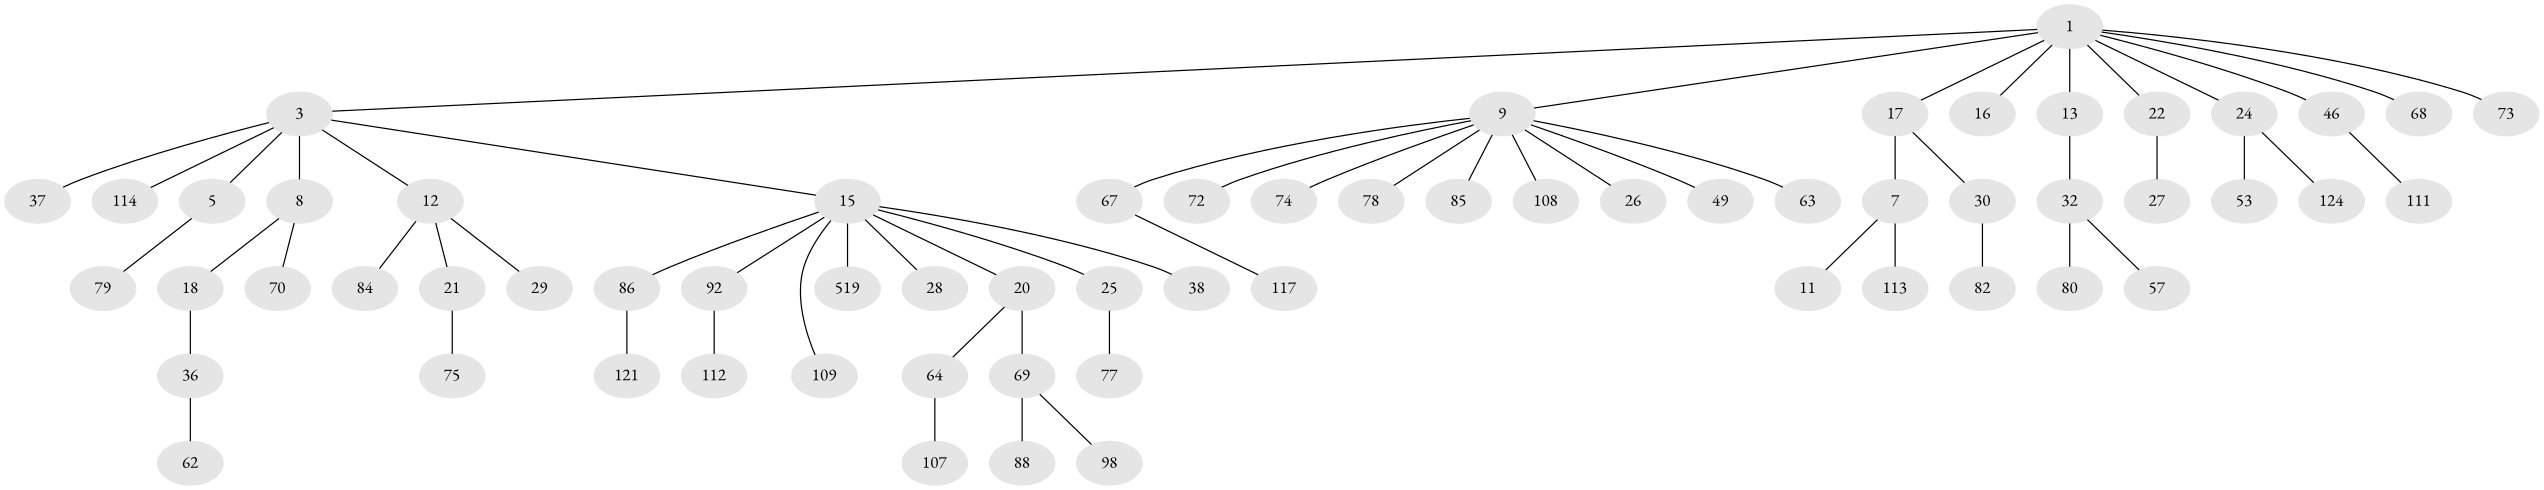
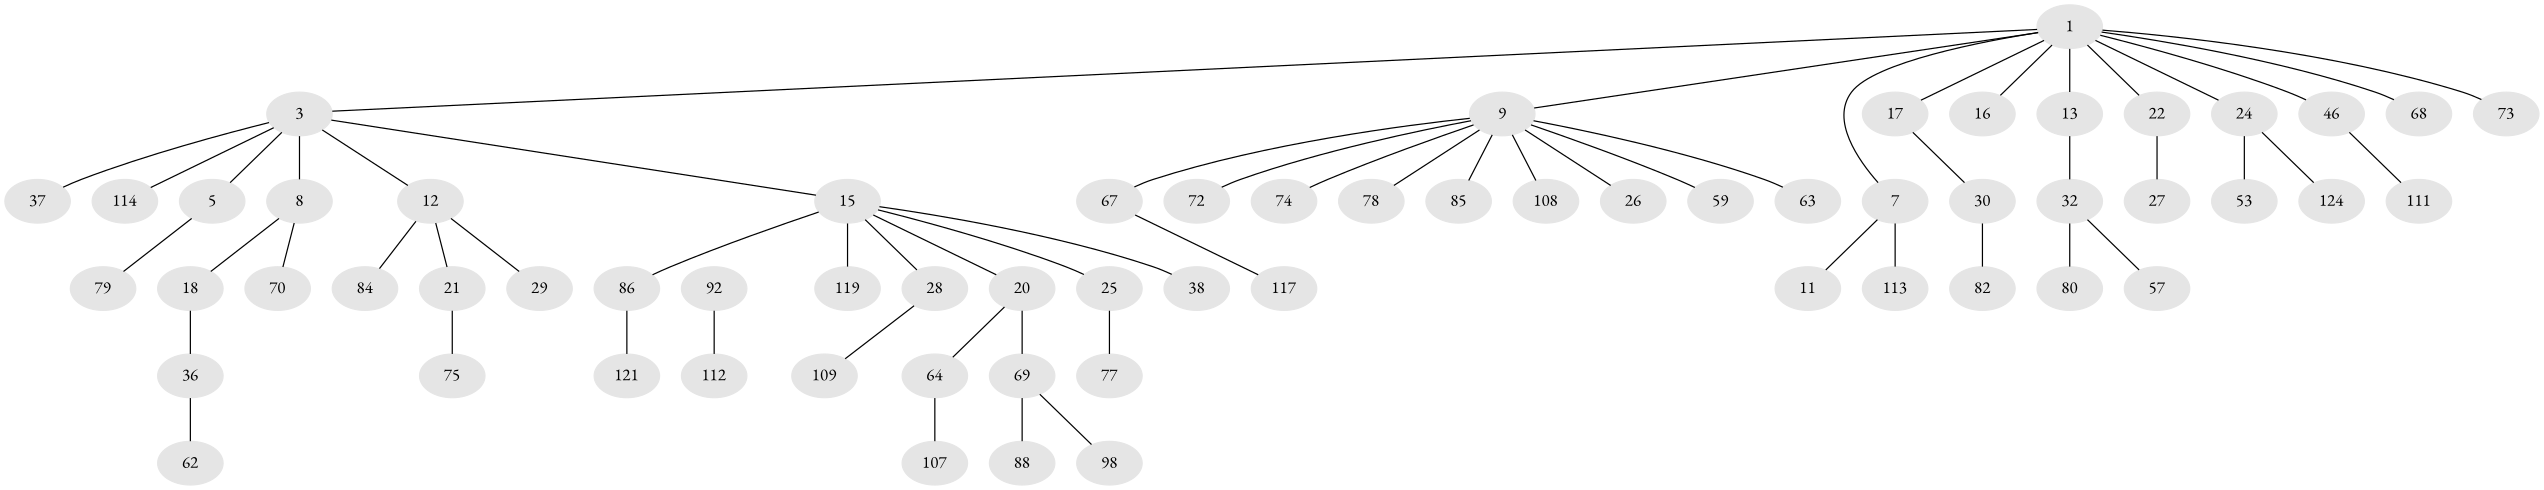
(1895, 158) -> (1893, 67)
(1721, 201) -> (1721, 201)
(781, 245) -> none
(801, 285) -> (880, 332)
(848, 289) -> (848, 289)
